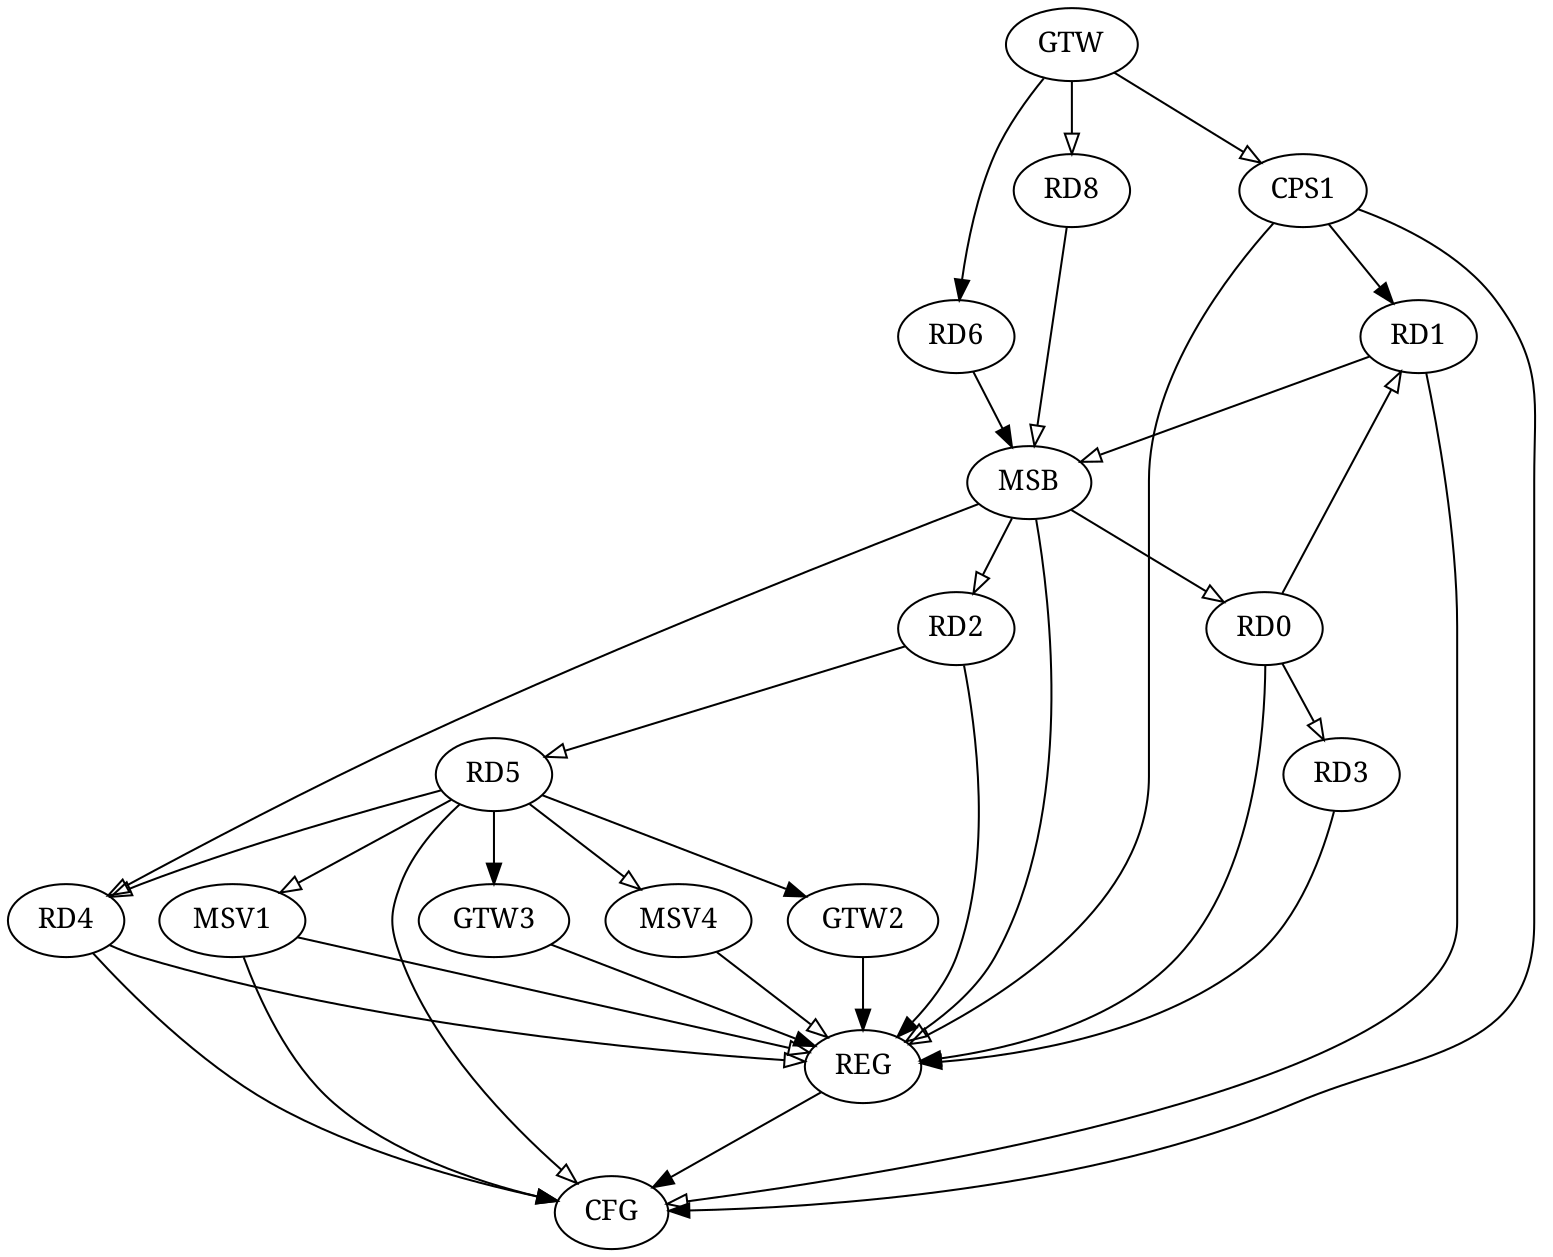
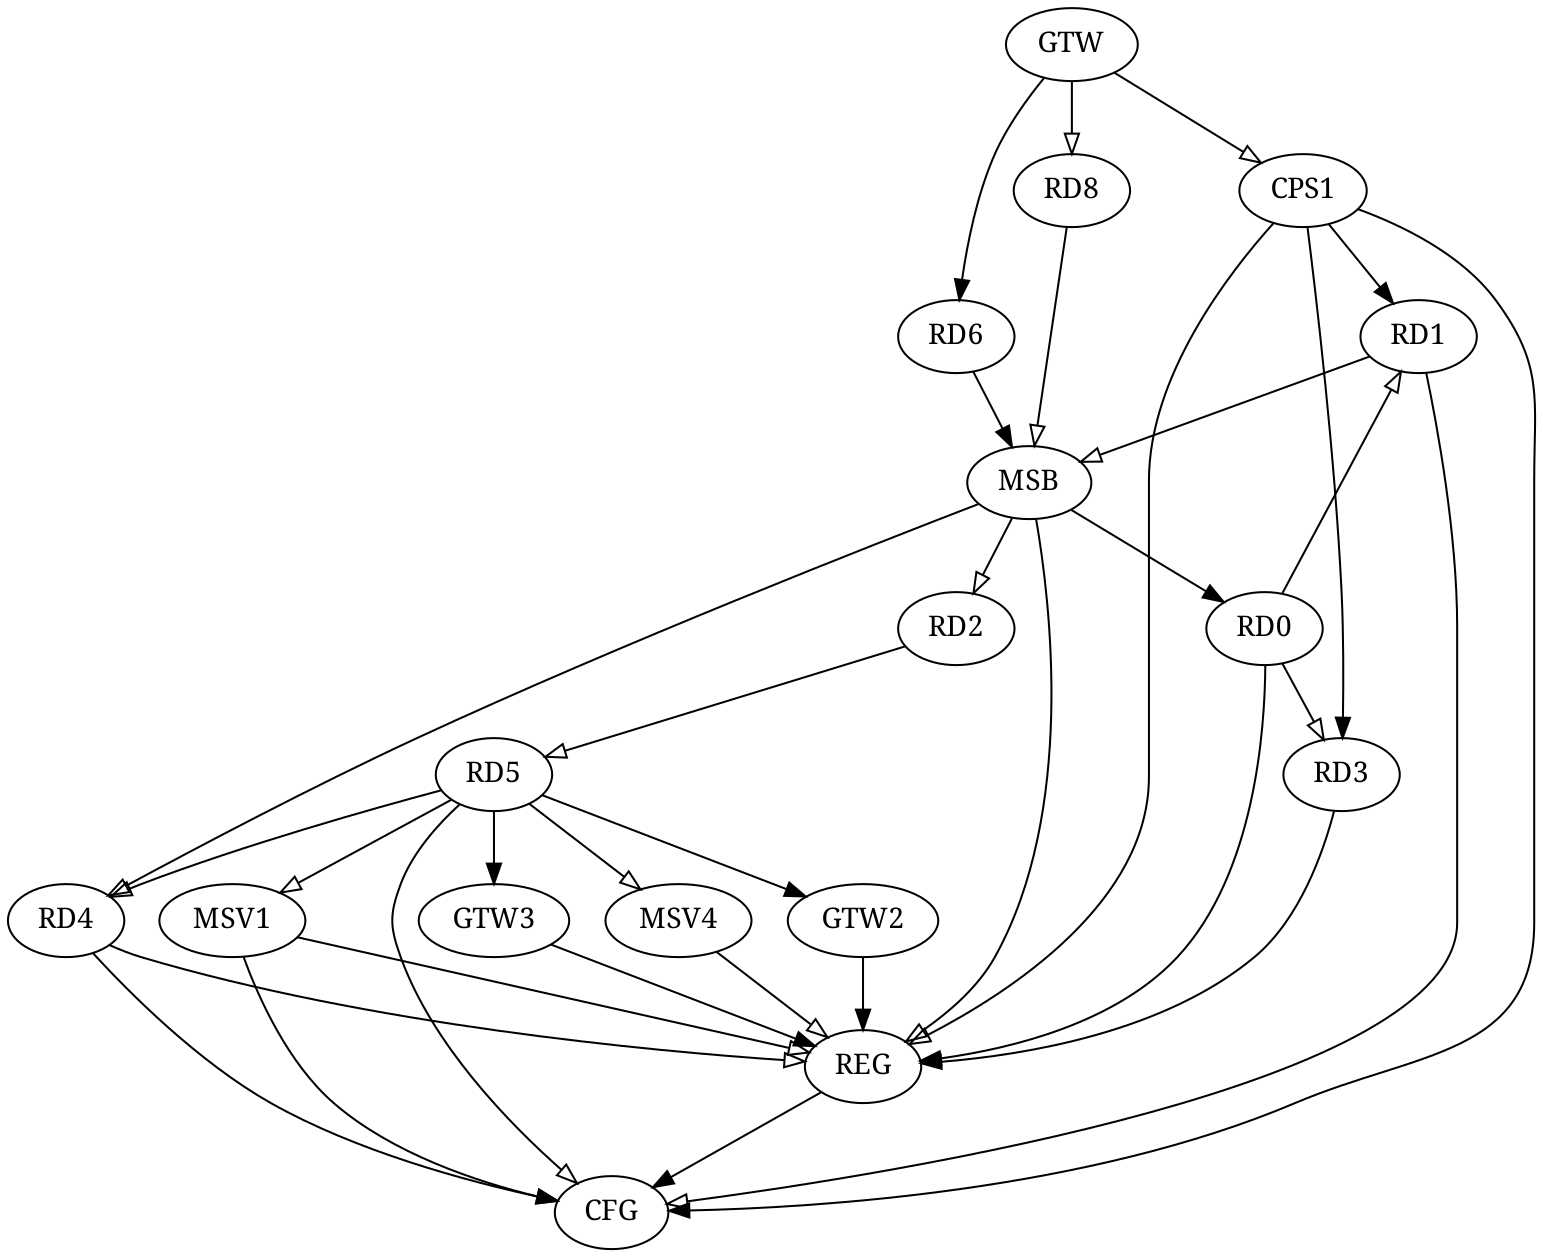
none -> (1333, 472)
(1135, 549) -> (1135, 549)
(977, 851) -> none
